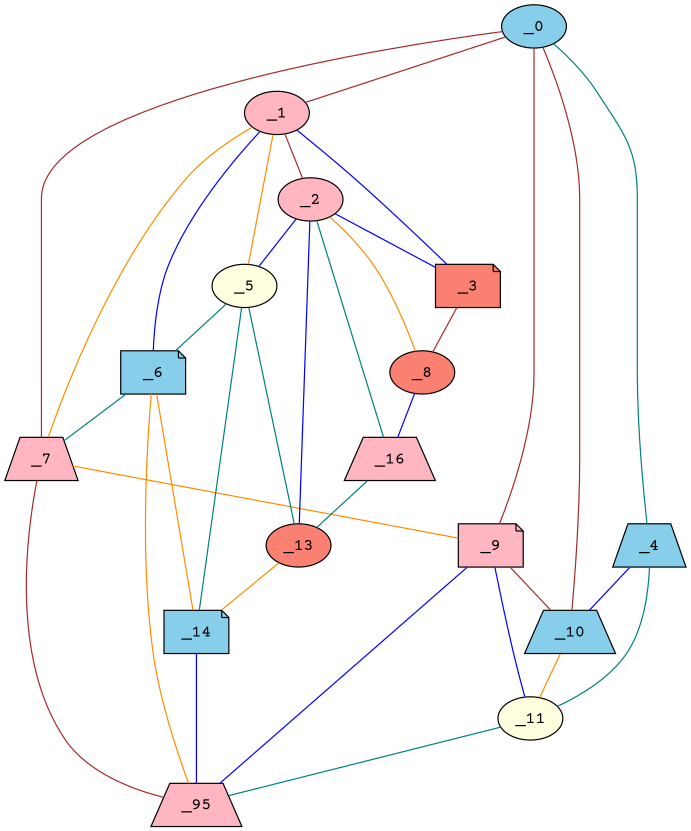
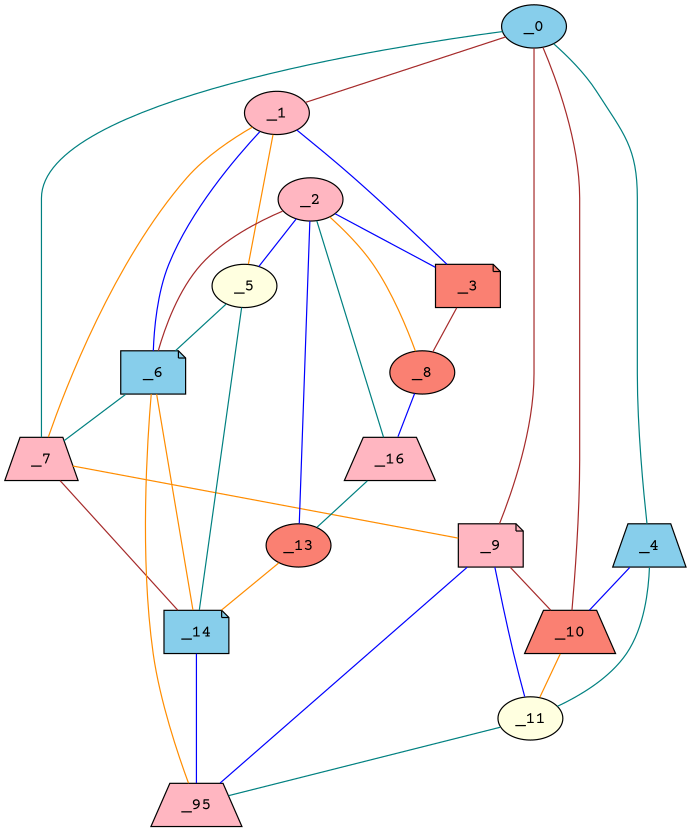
(139, 115) -> (139, 115)
(294, 156) -> (202, 264)
(272, 416) -> none
(570, 632) -> (570, 632)
(36, 671) -> (119, 545)
